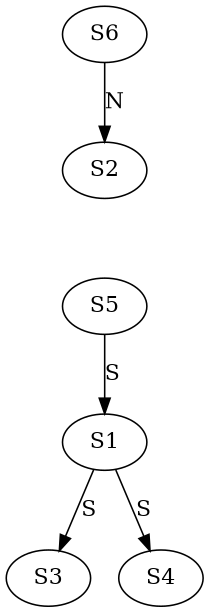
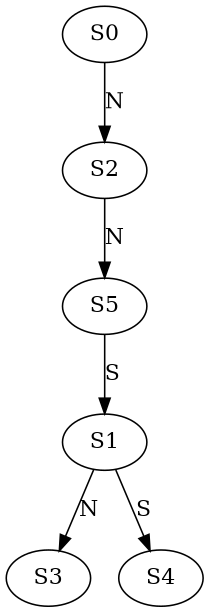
(105, 34) -> (105, 34)
none -> (105, 230)
(89, 510) -> (89, 510)
